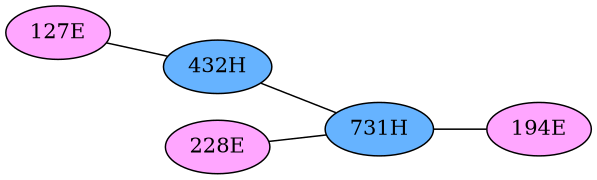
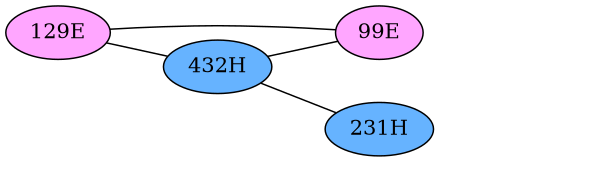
(58, 33) -> (58, 33)
none -> (379, 33)
(379, 129) -> (379, 129)
(539, 129) -> none
(218, 147) -> none
